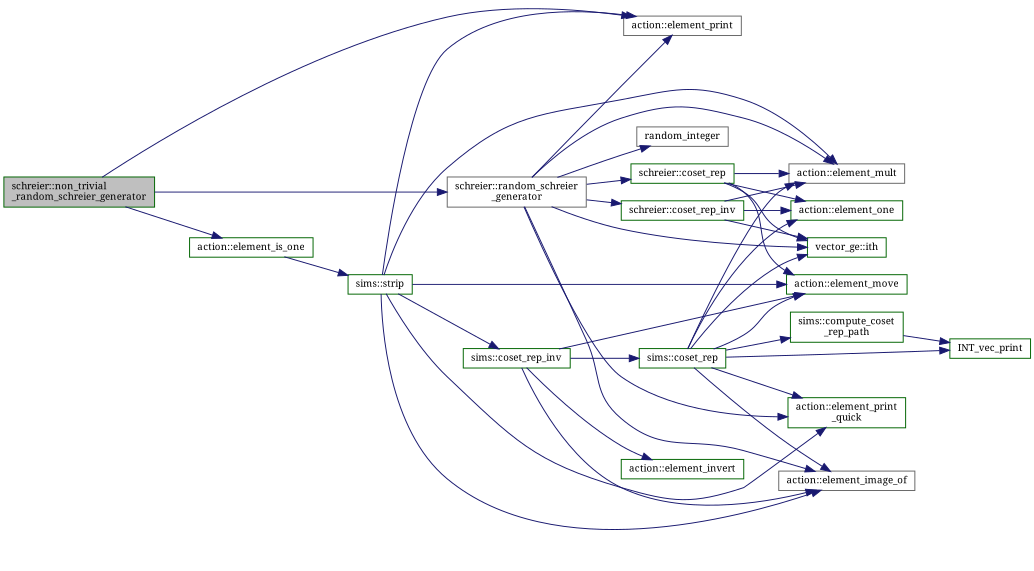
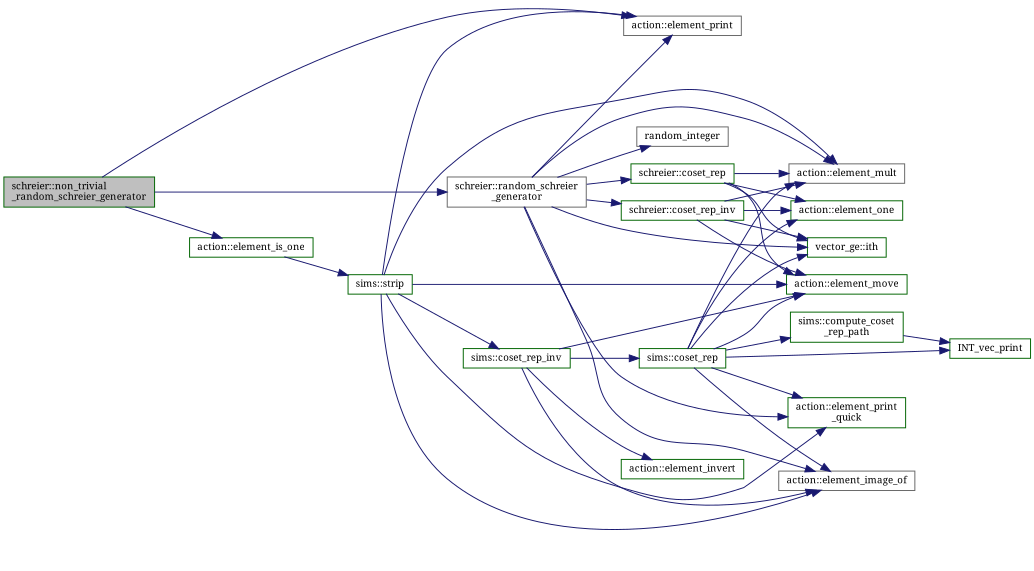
none -> (757, 256)
